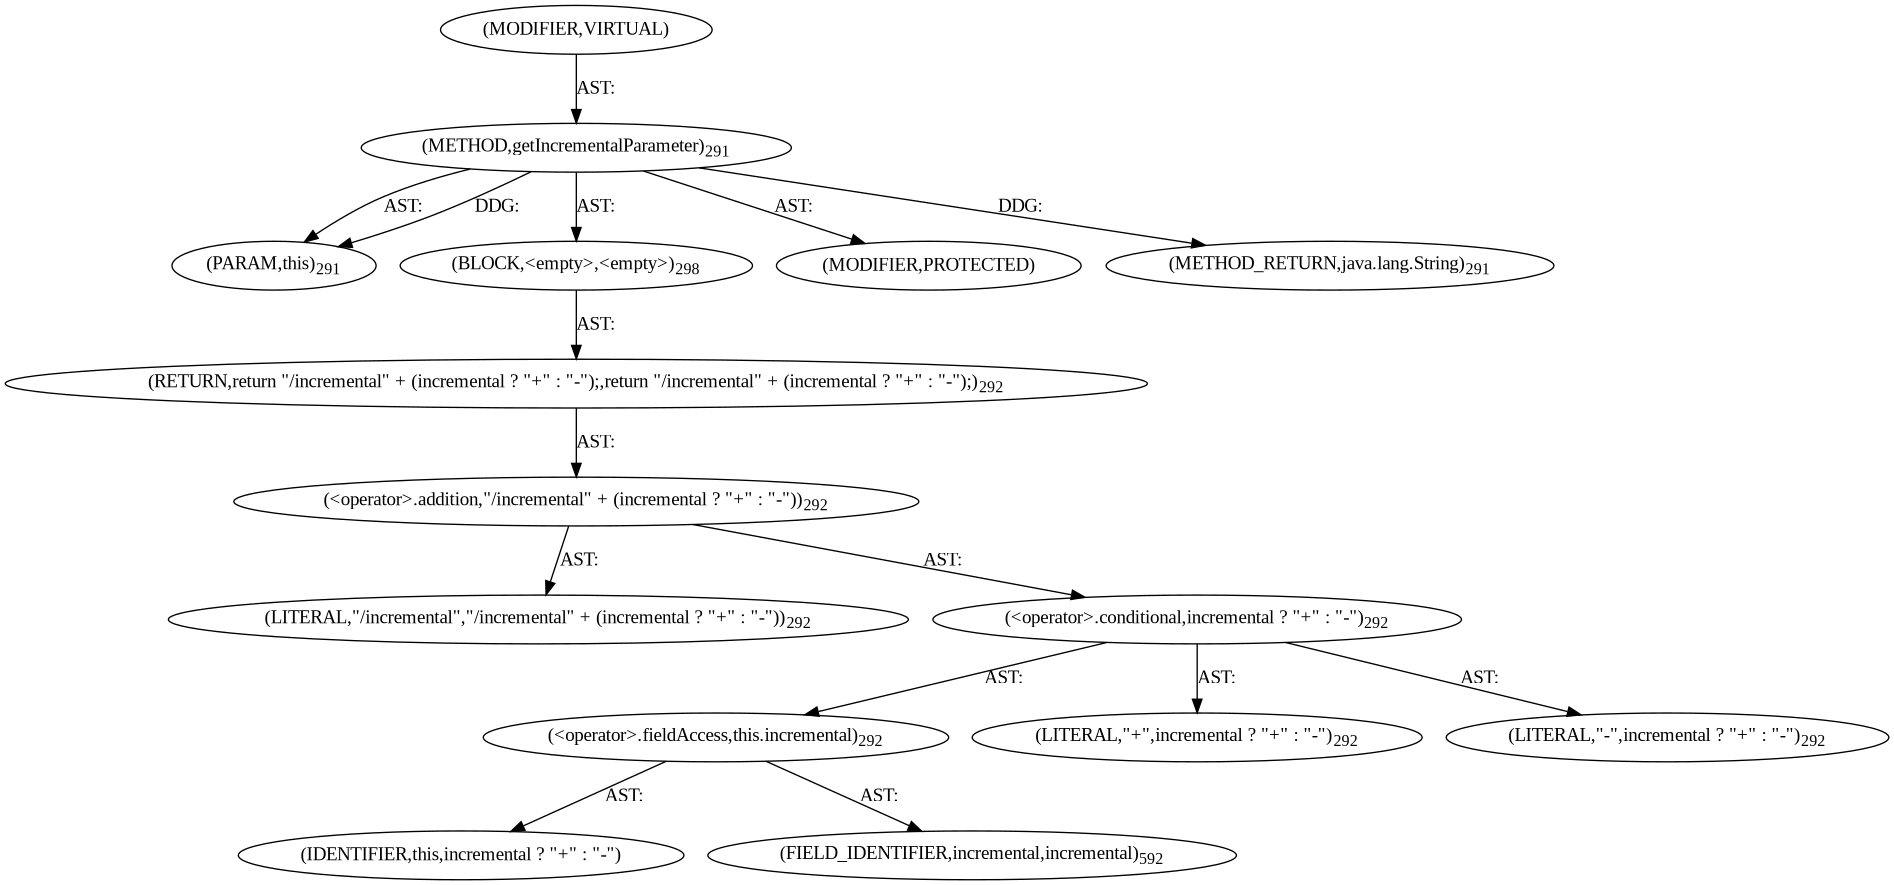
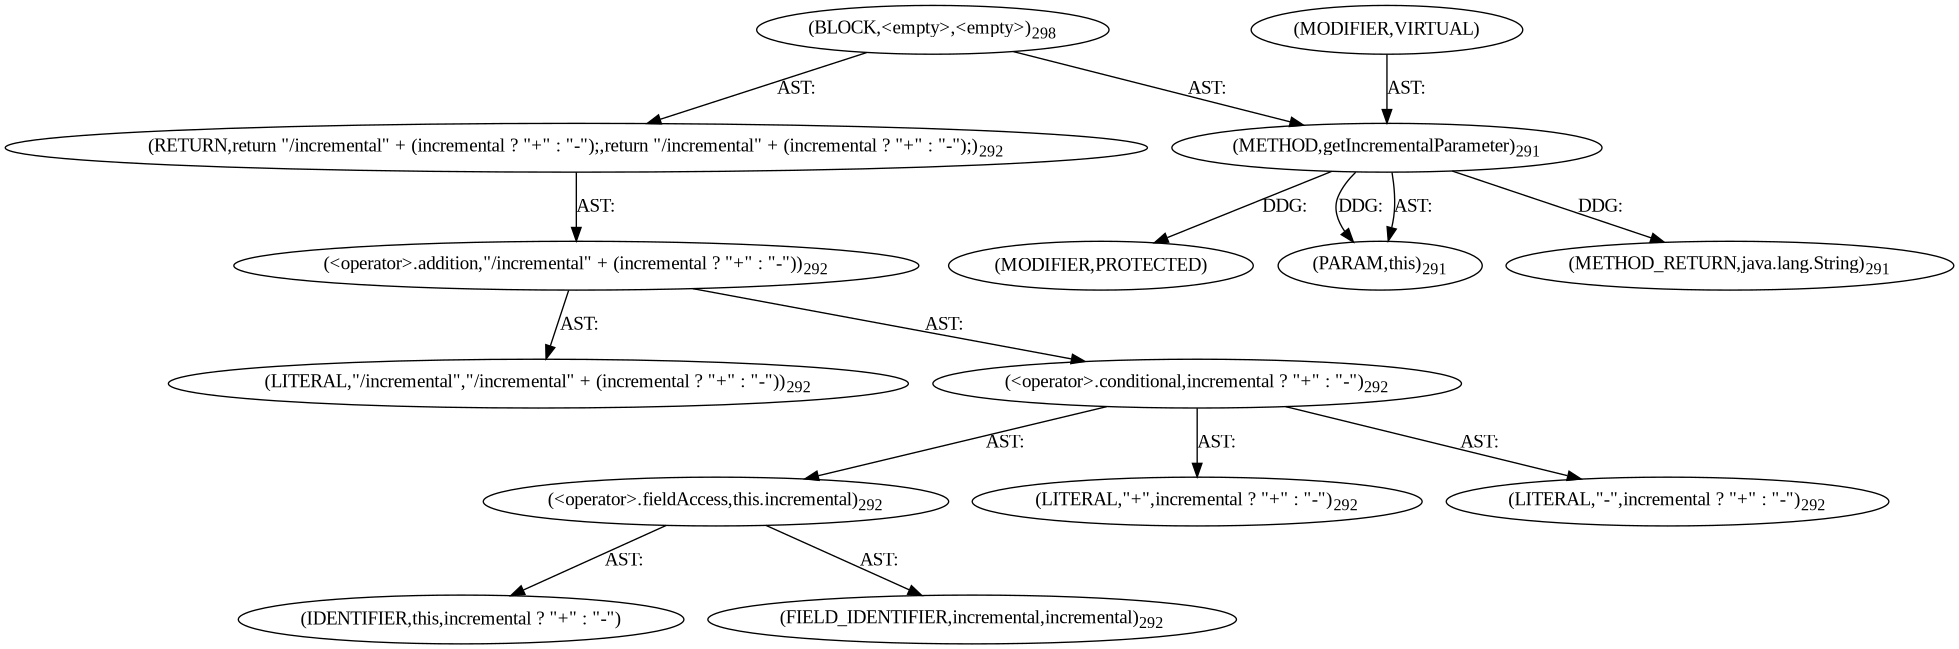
(576, 200) -> (1152, 87)
(797, 207) -> (1287, 207)
(1152, 853) -> (1152, 617)
